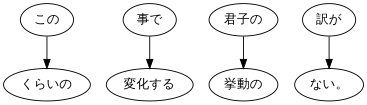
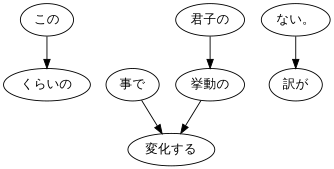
(329, 48) -> (296, 48)
none -> (193, 113)
